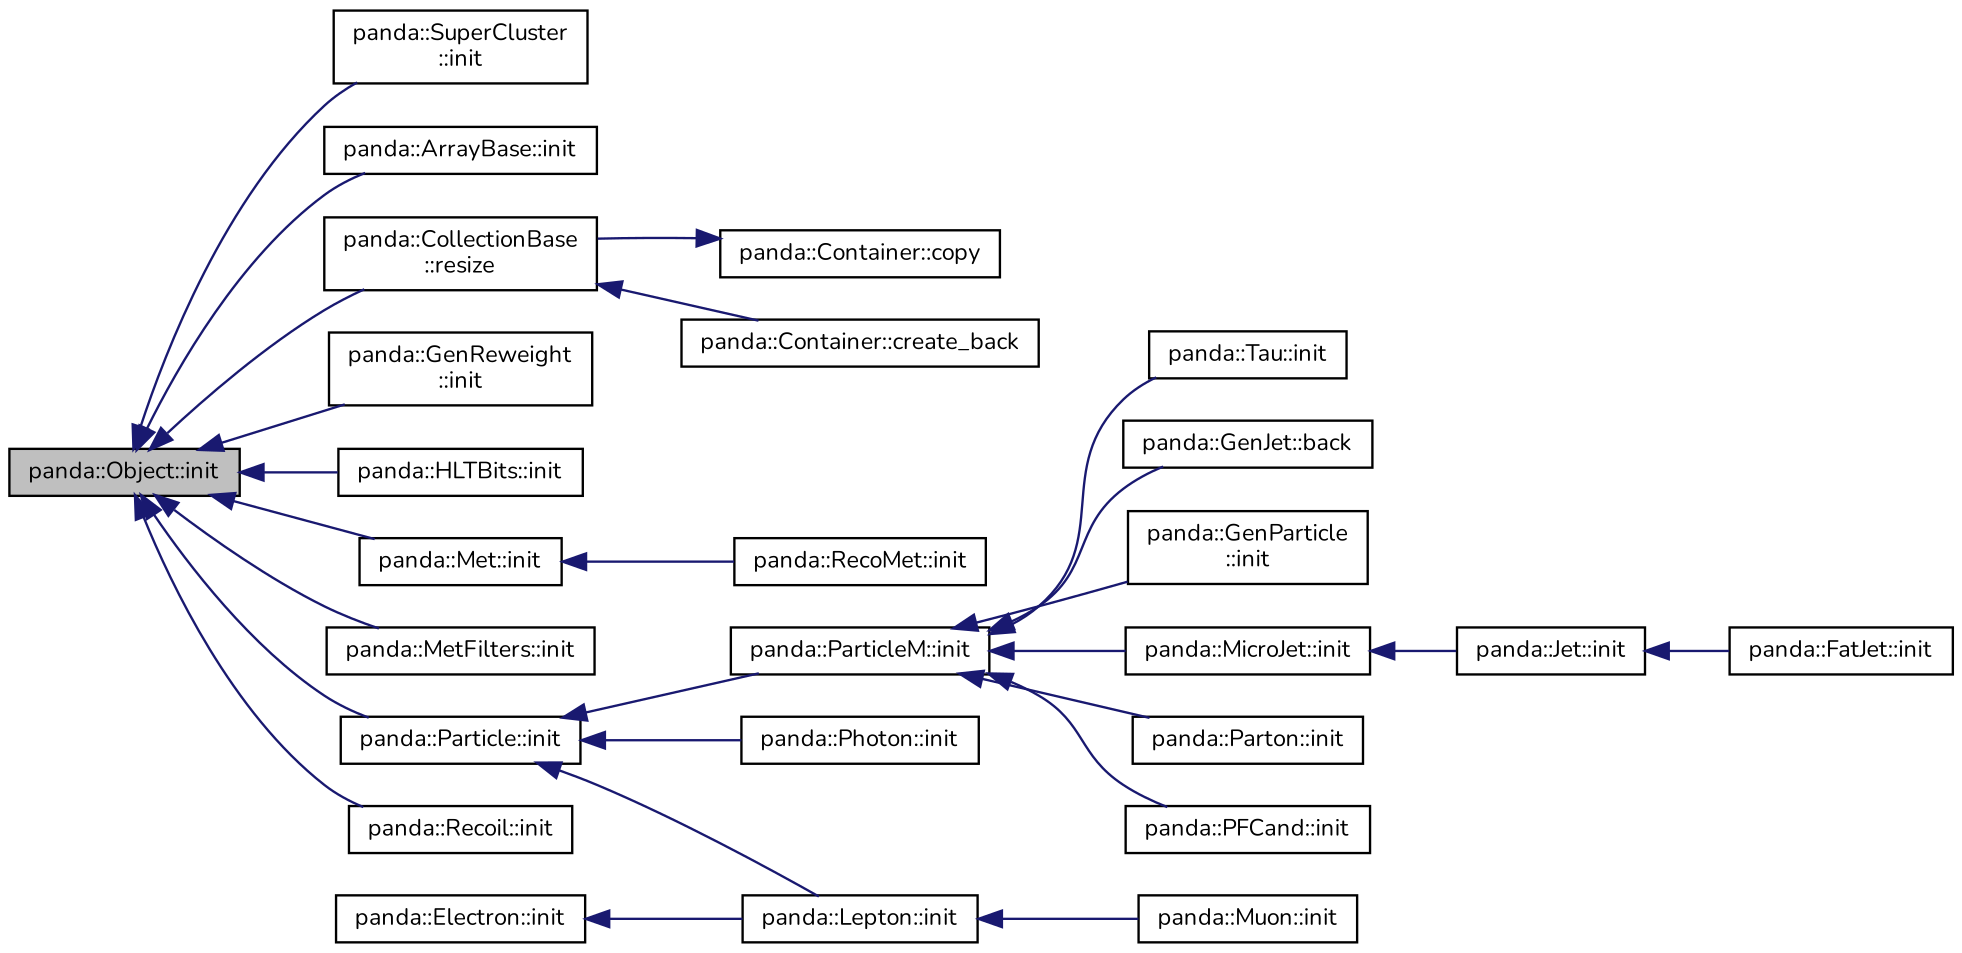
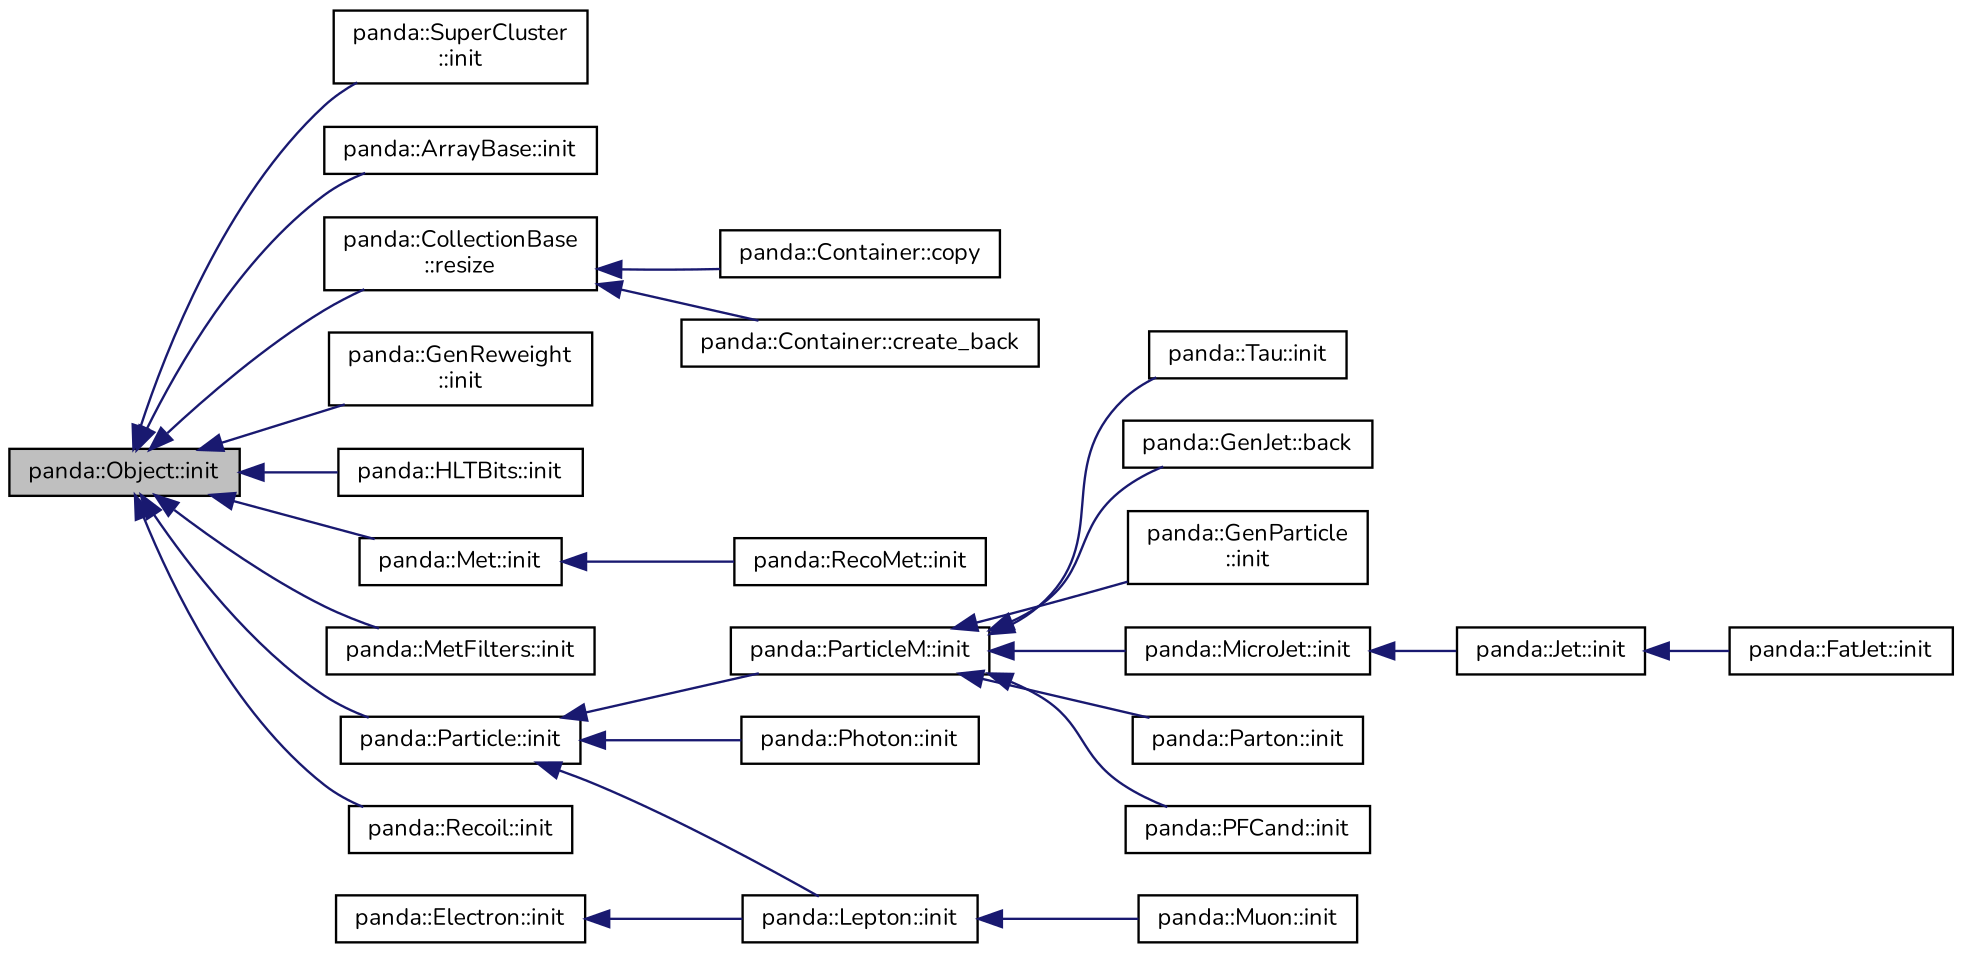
(647, 238) -> (671, 270)
